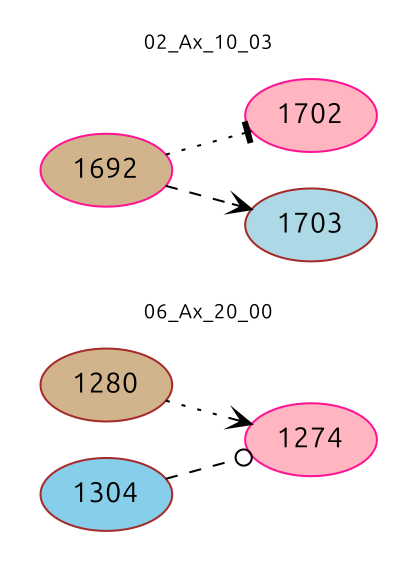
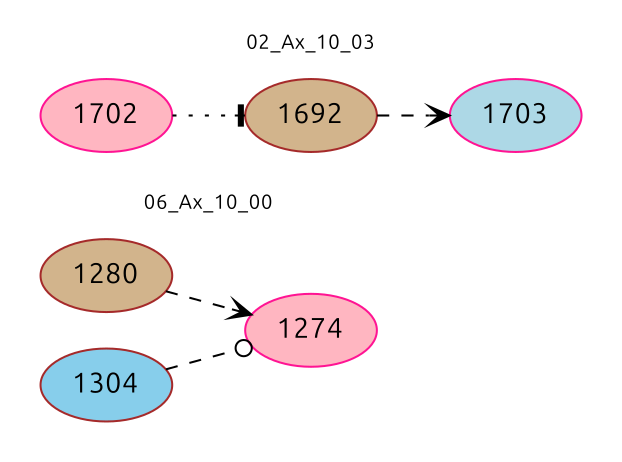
(204, 144) -> (203, 116)
(106, 170) -> (311, 116)
(311, 225) -> (516, 116)
(209, 313) -> (209, 204)
(199, 410) -> (199, 300)
